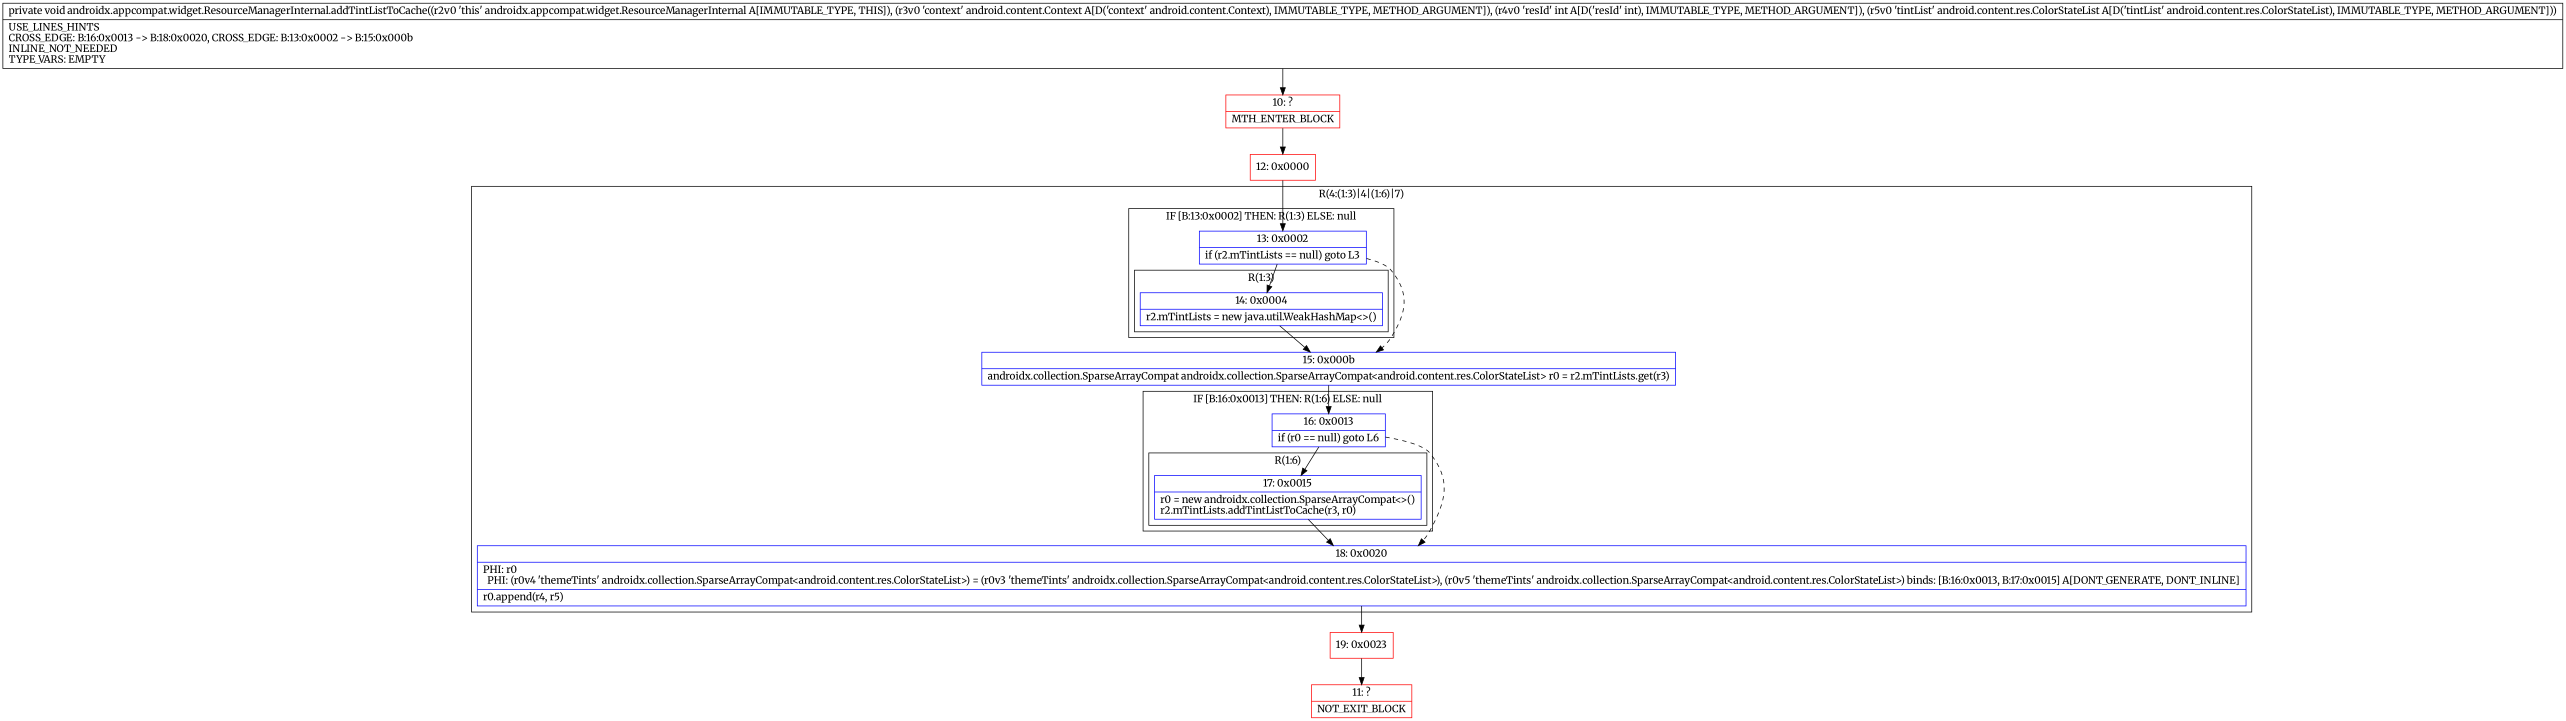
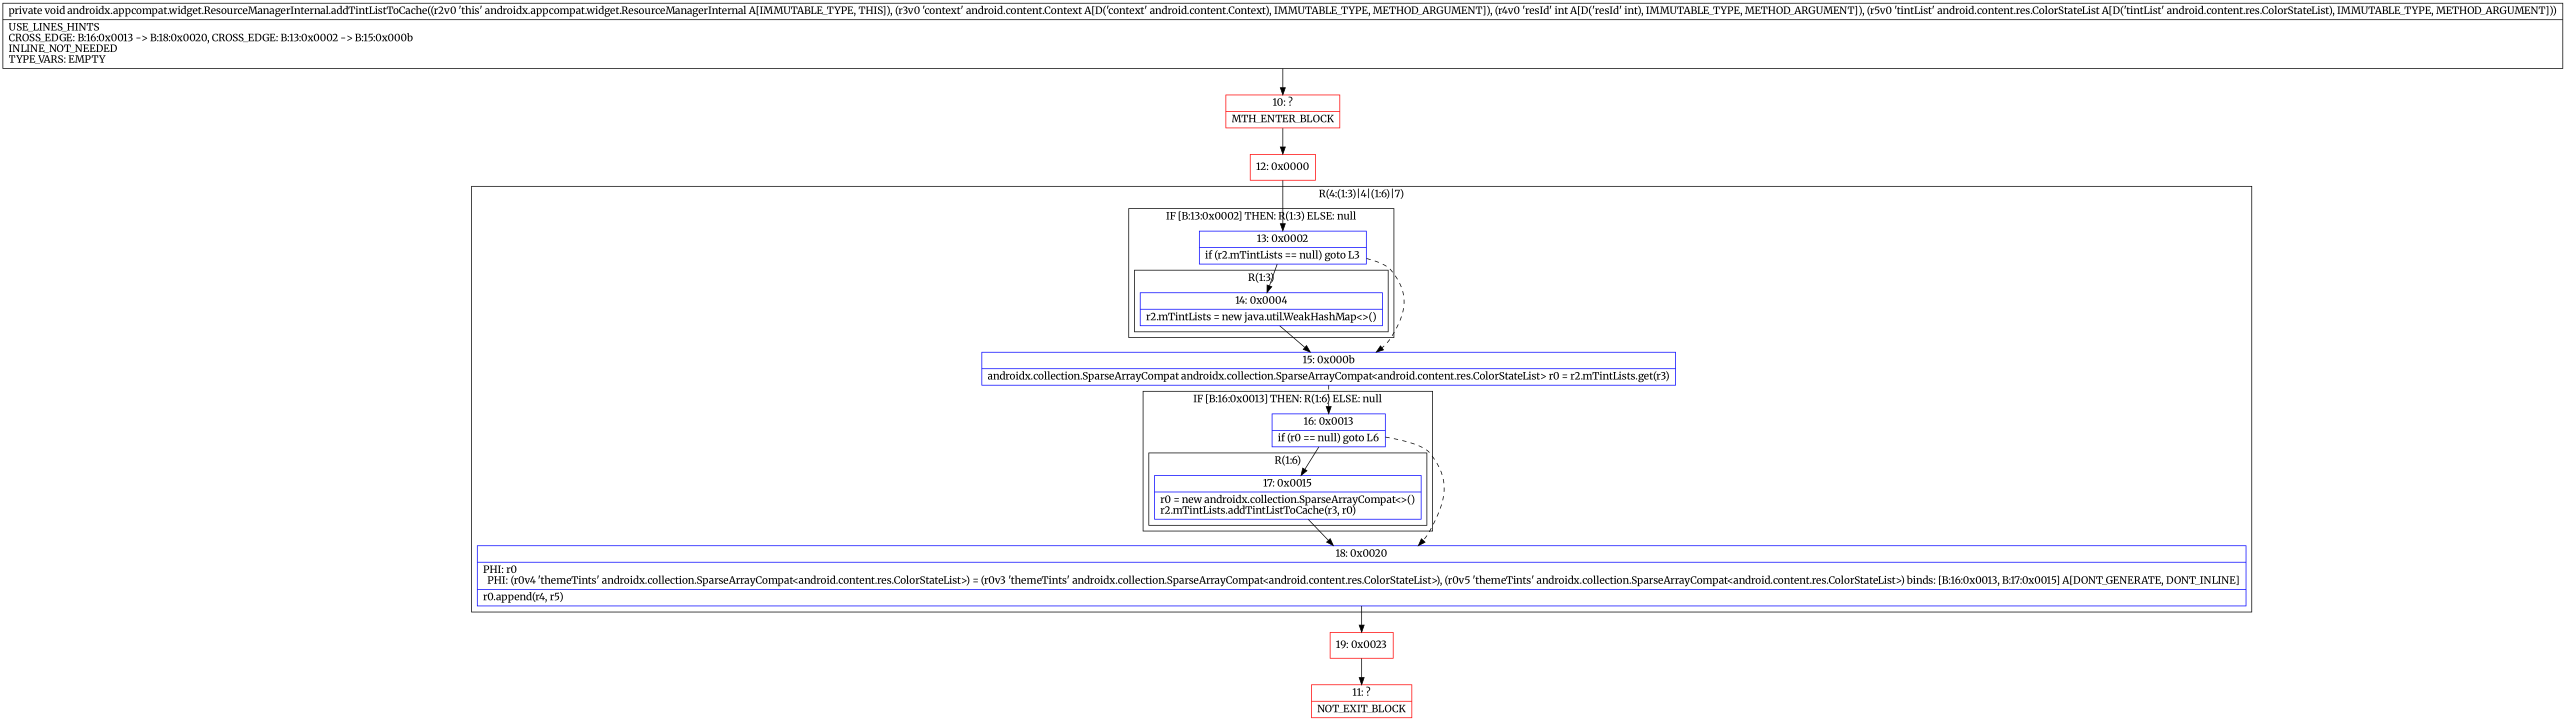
(1329, 396) -> (1329, 396)
